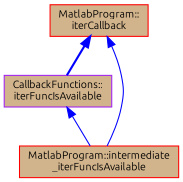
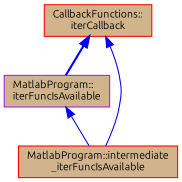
(99, 21) -> (98, 21)
(58, 91) -> (57, 91)
